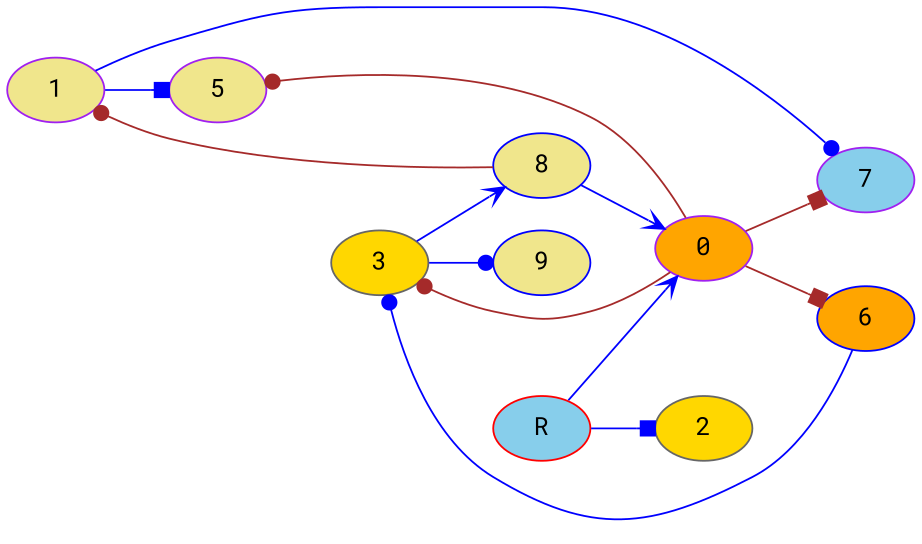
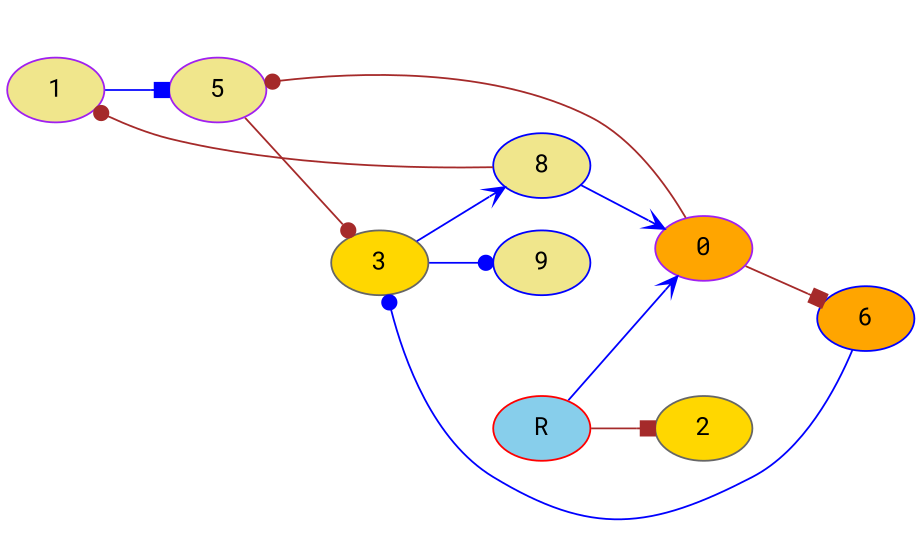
(866, 180) -> none
(554, 318) -> (294, 171)
(614, 428) -> (614, 428)
